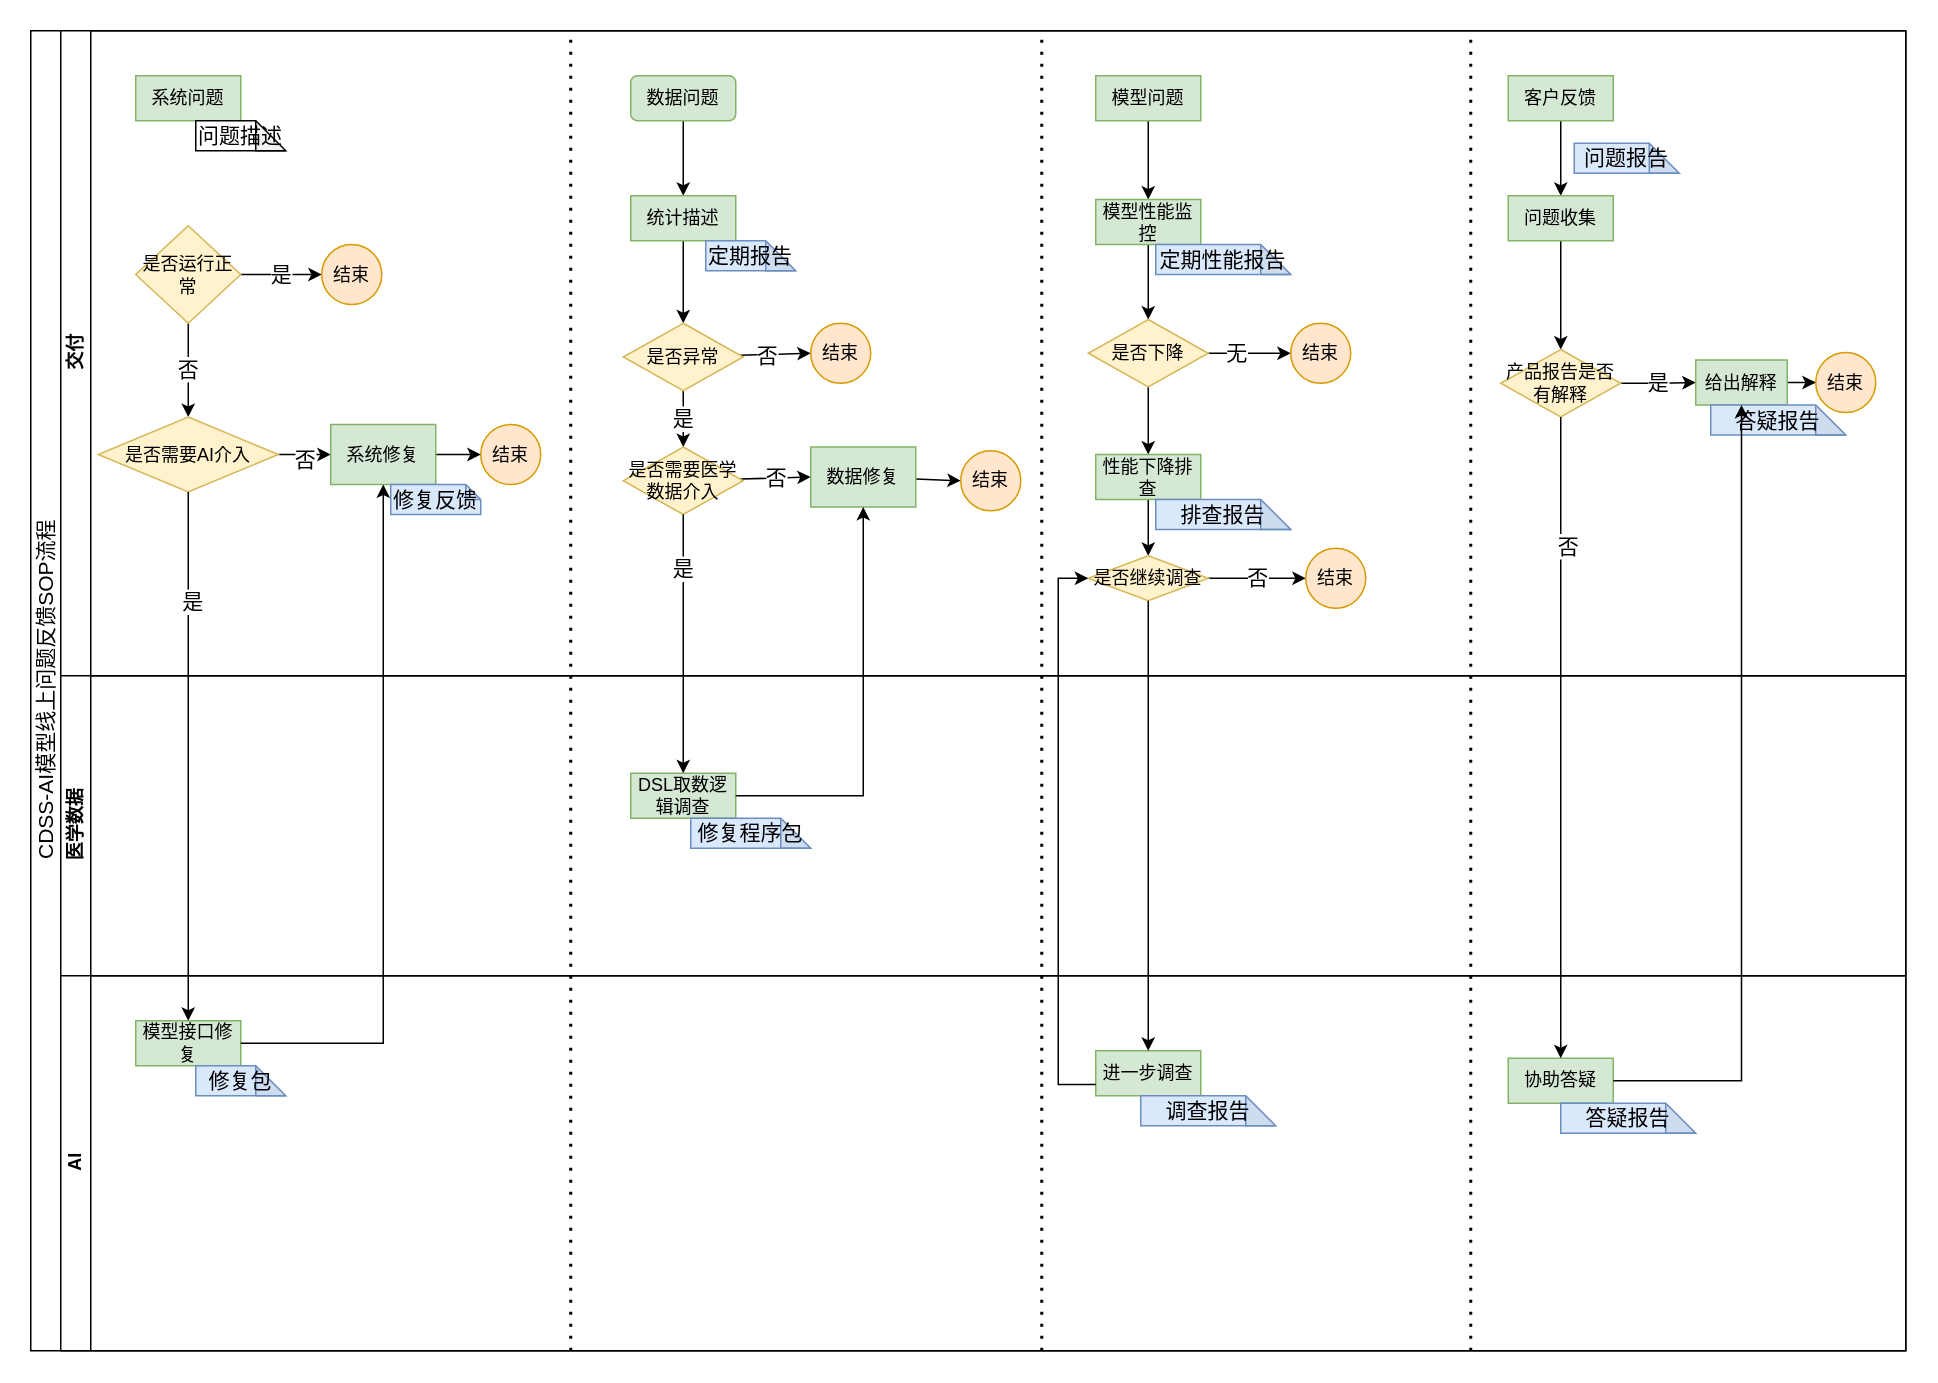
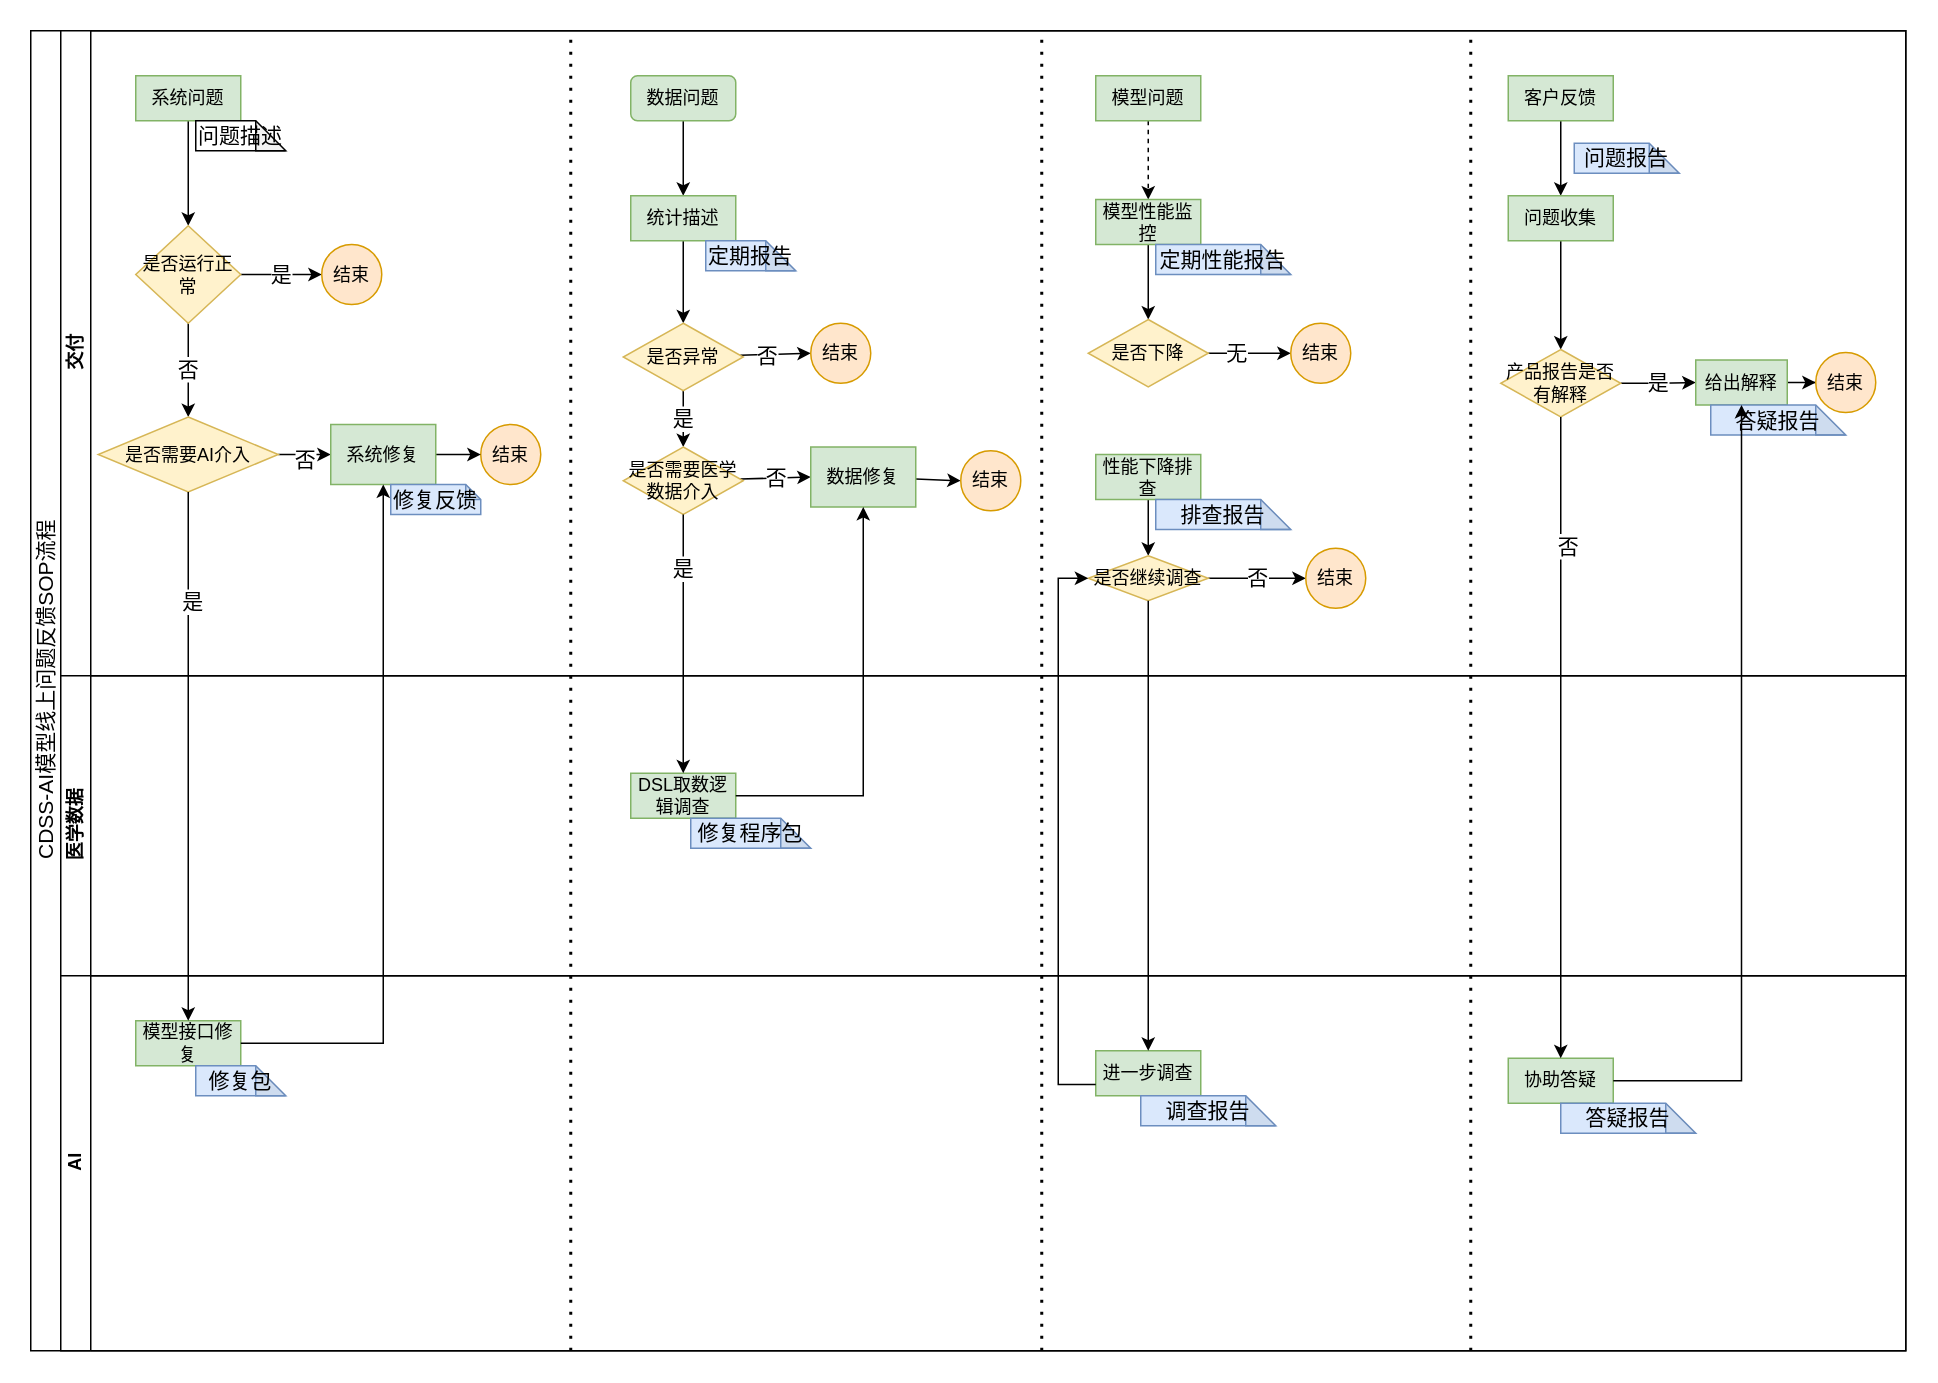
(1148, 156) -> (1148, 156)
none -> (188, 168)
(1148, 415) -> none
